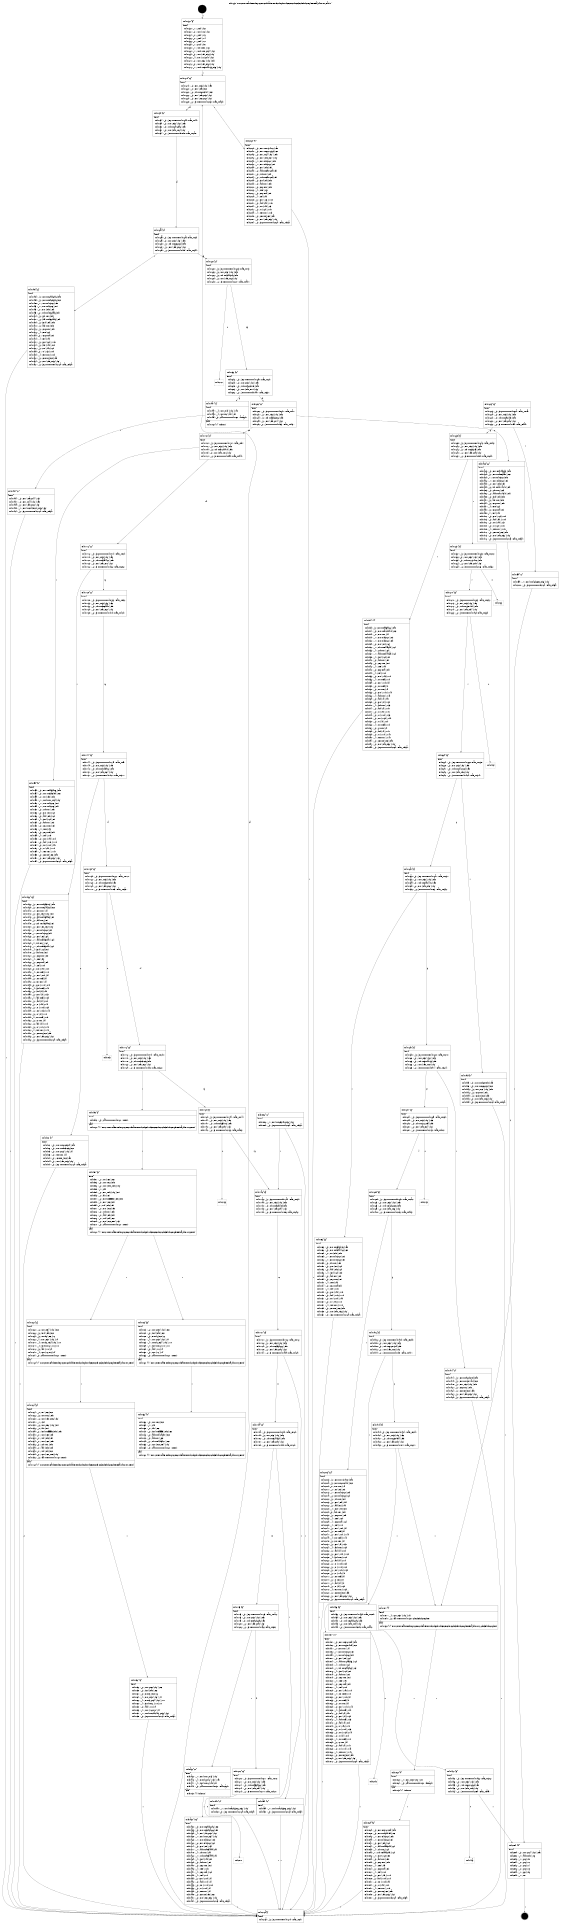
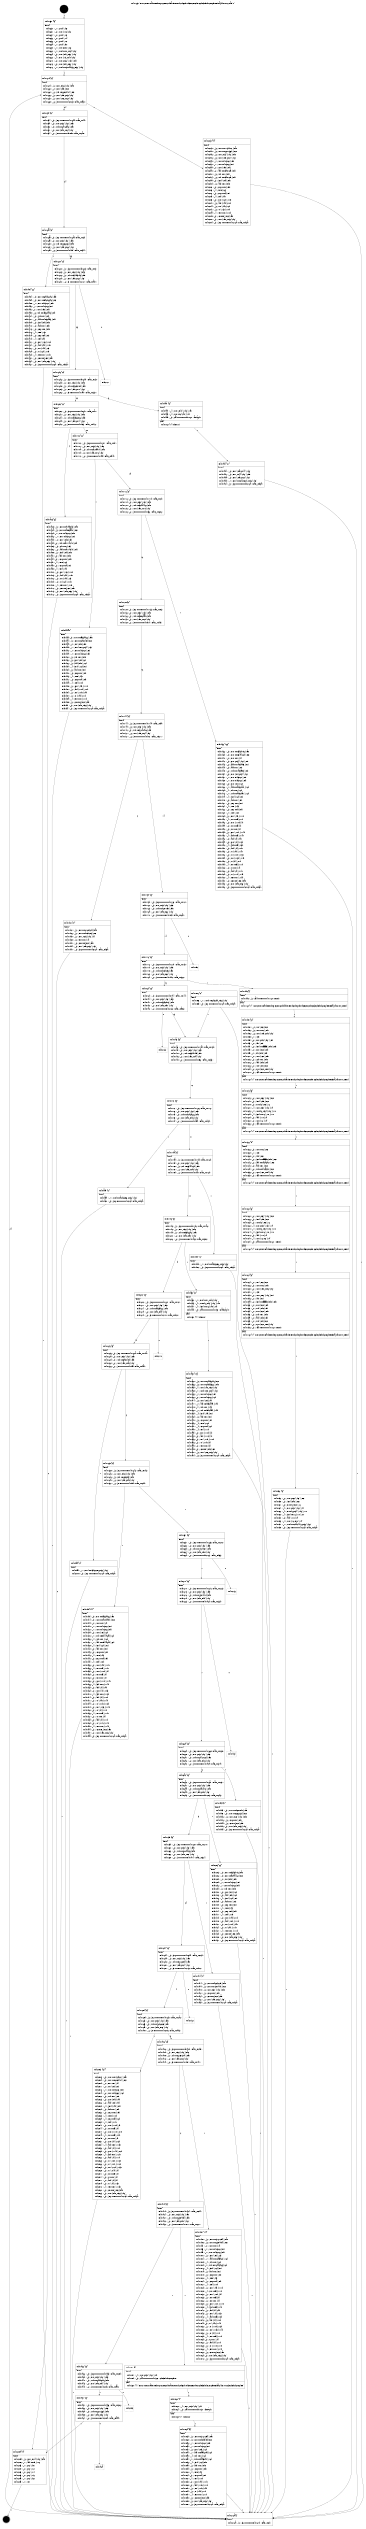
(514, 1099) -> (65, 2119)
(109, 1277) -> (295, 1196)
none -> (142, 1330)
